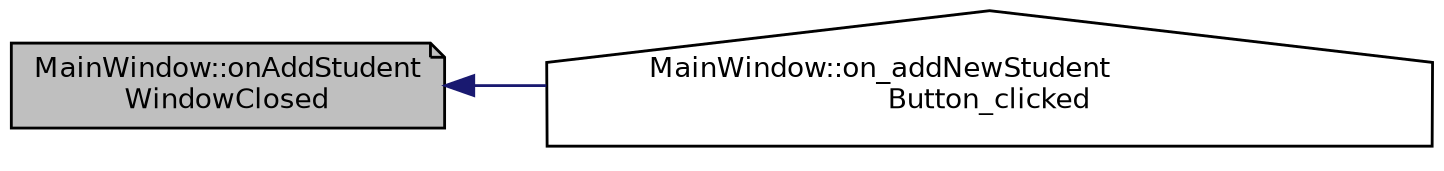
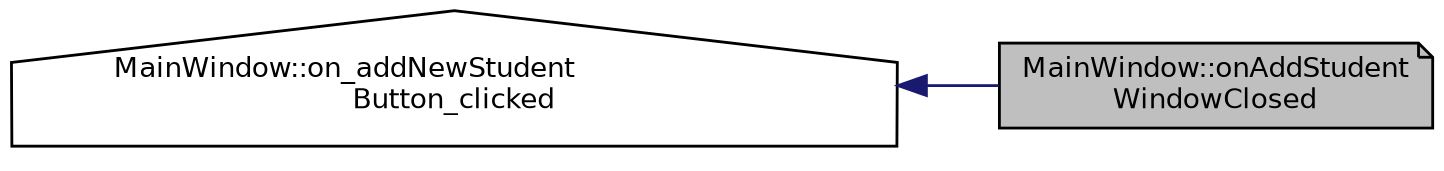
(510, 86) -> (963, 86)
